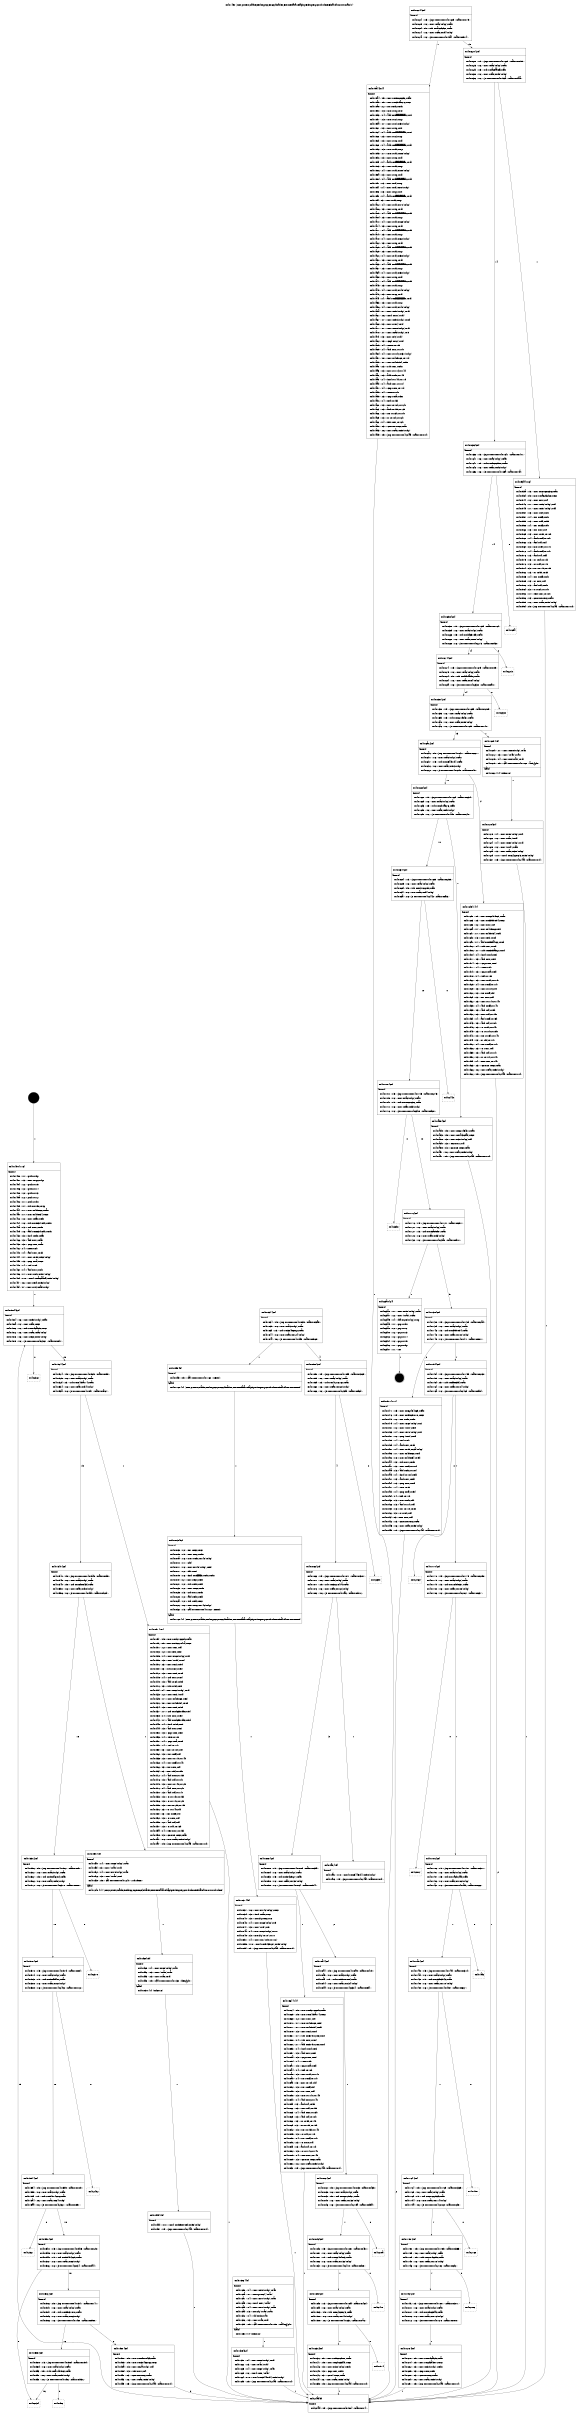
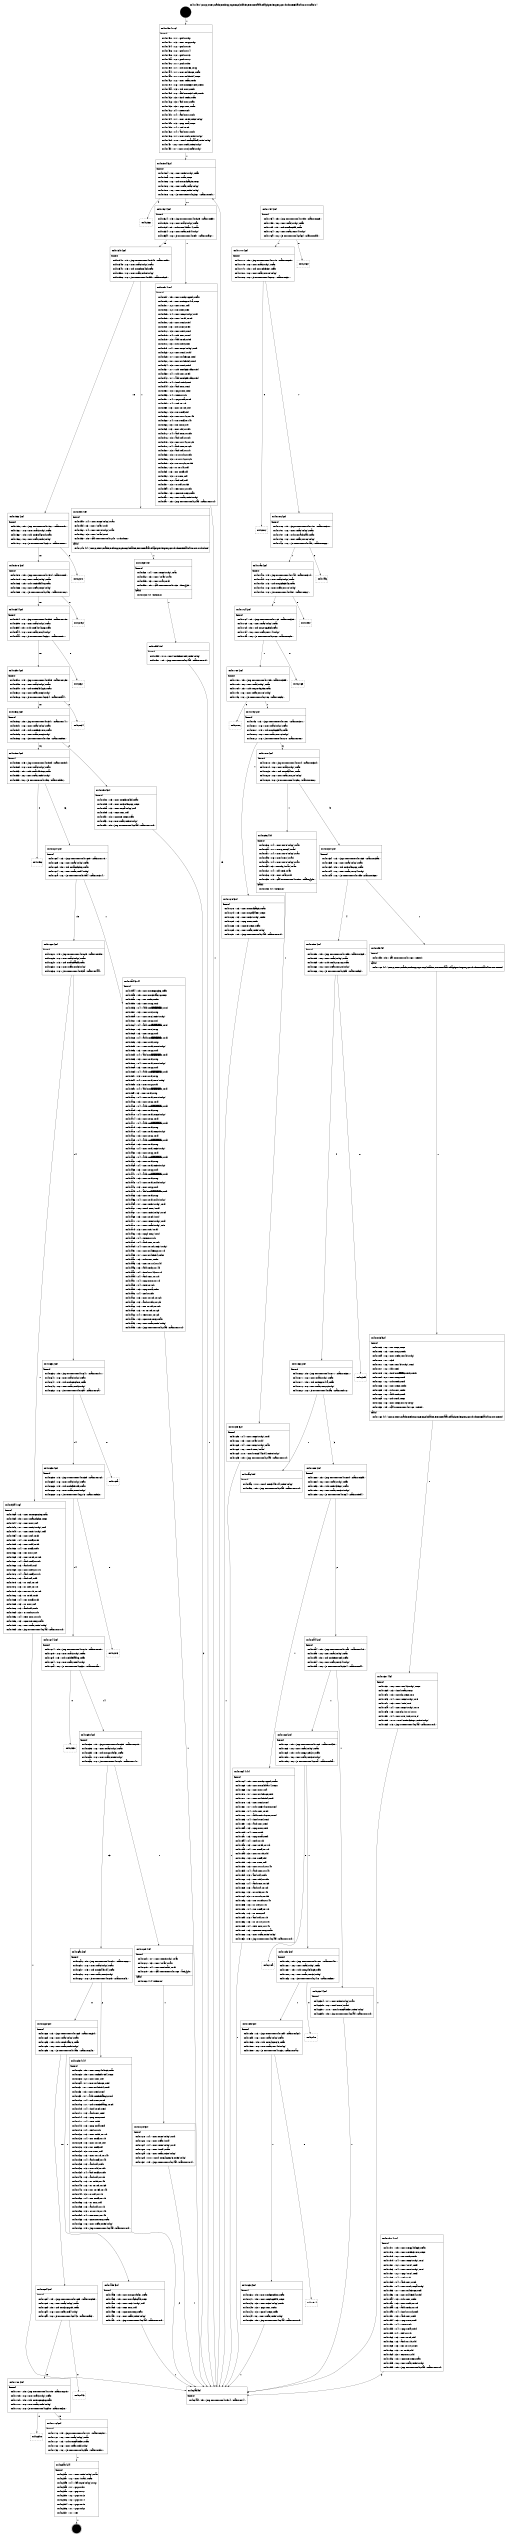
none -> (288, 767)
(455, 1326) -> none
none -> (342, 2003)
(42, 2391) -> (57, 814)
